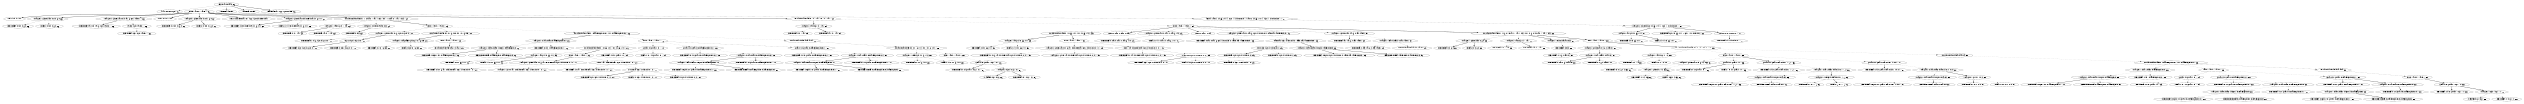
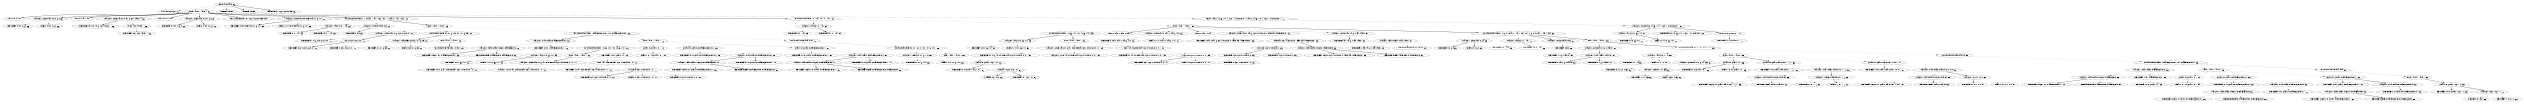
none -> (82, 19)
